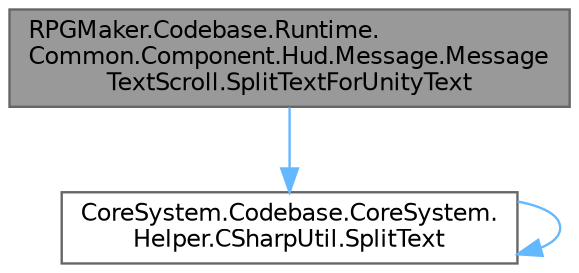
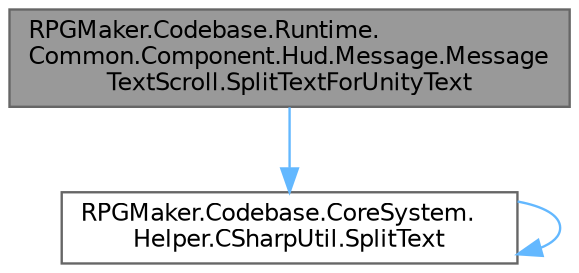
(290, 228) -> (290, 228)
